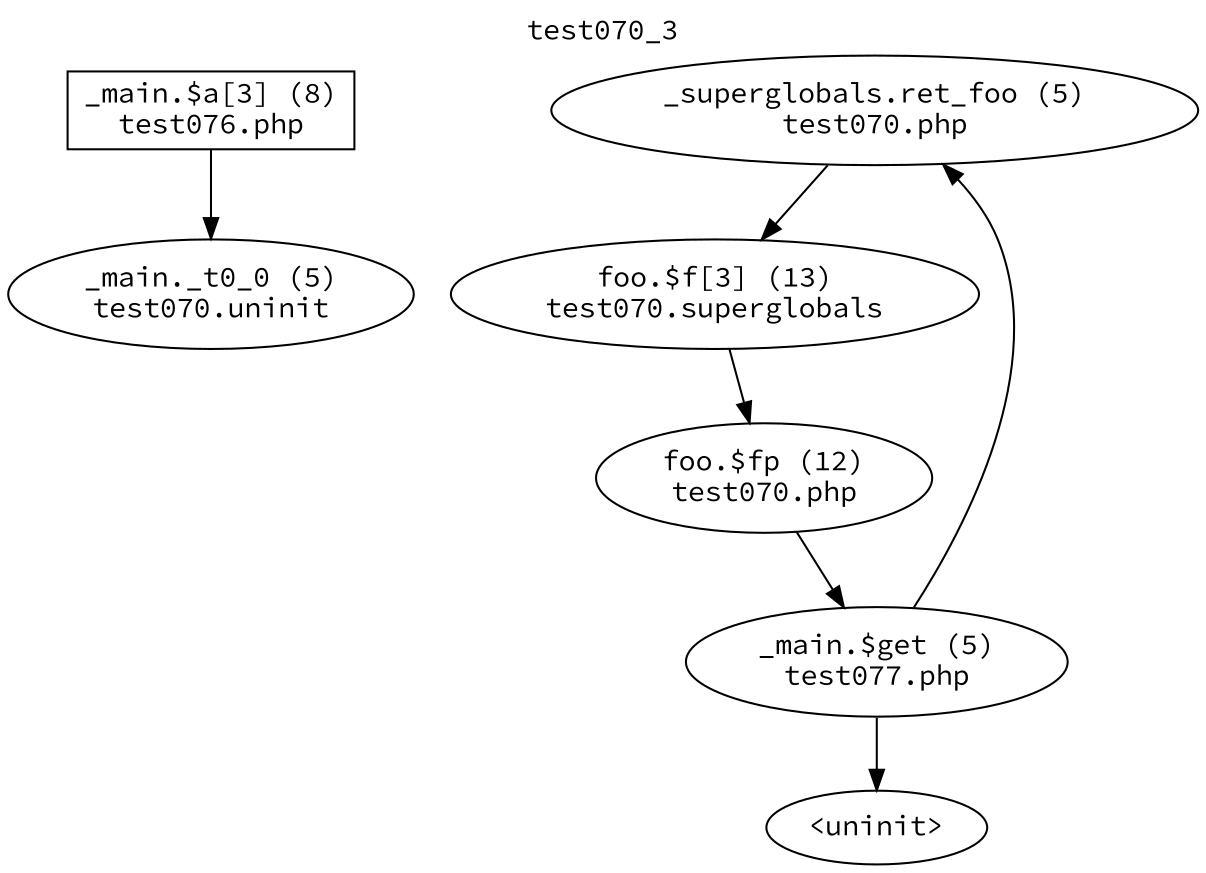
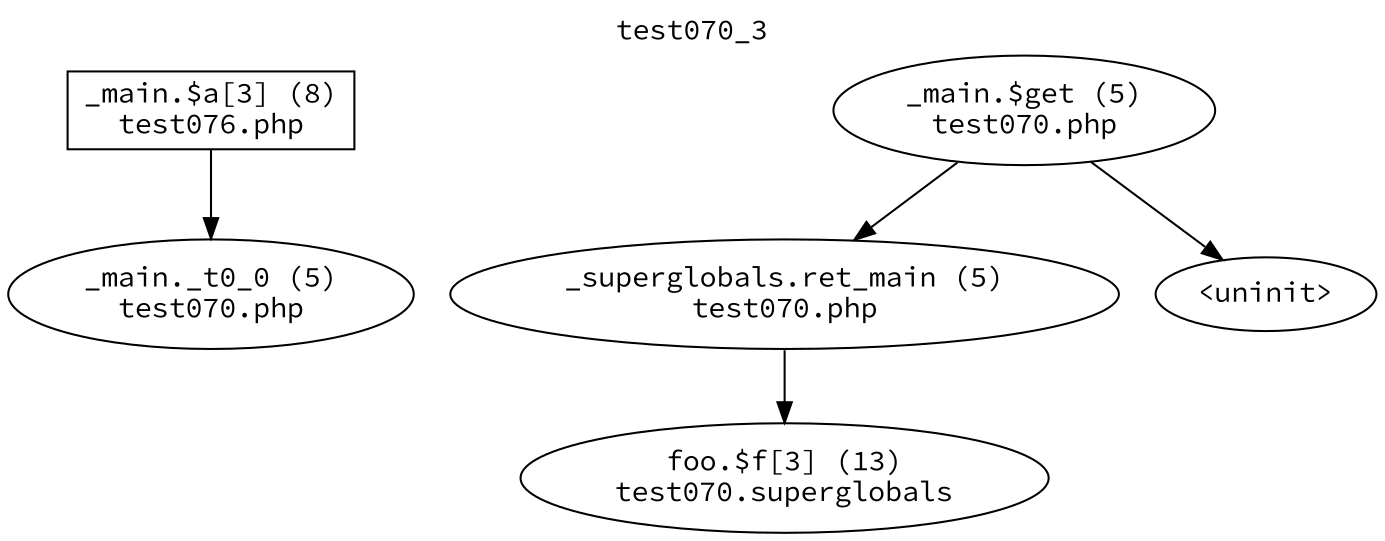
(875, 110) -> (785, 294)
(211, 294) -> (211, 294)
(764, 478) -> none
(877, 662) -> (1024, 110)
